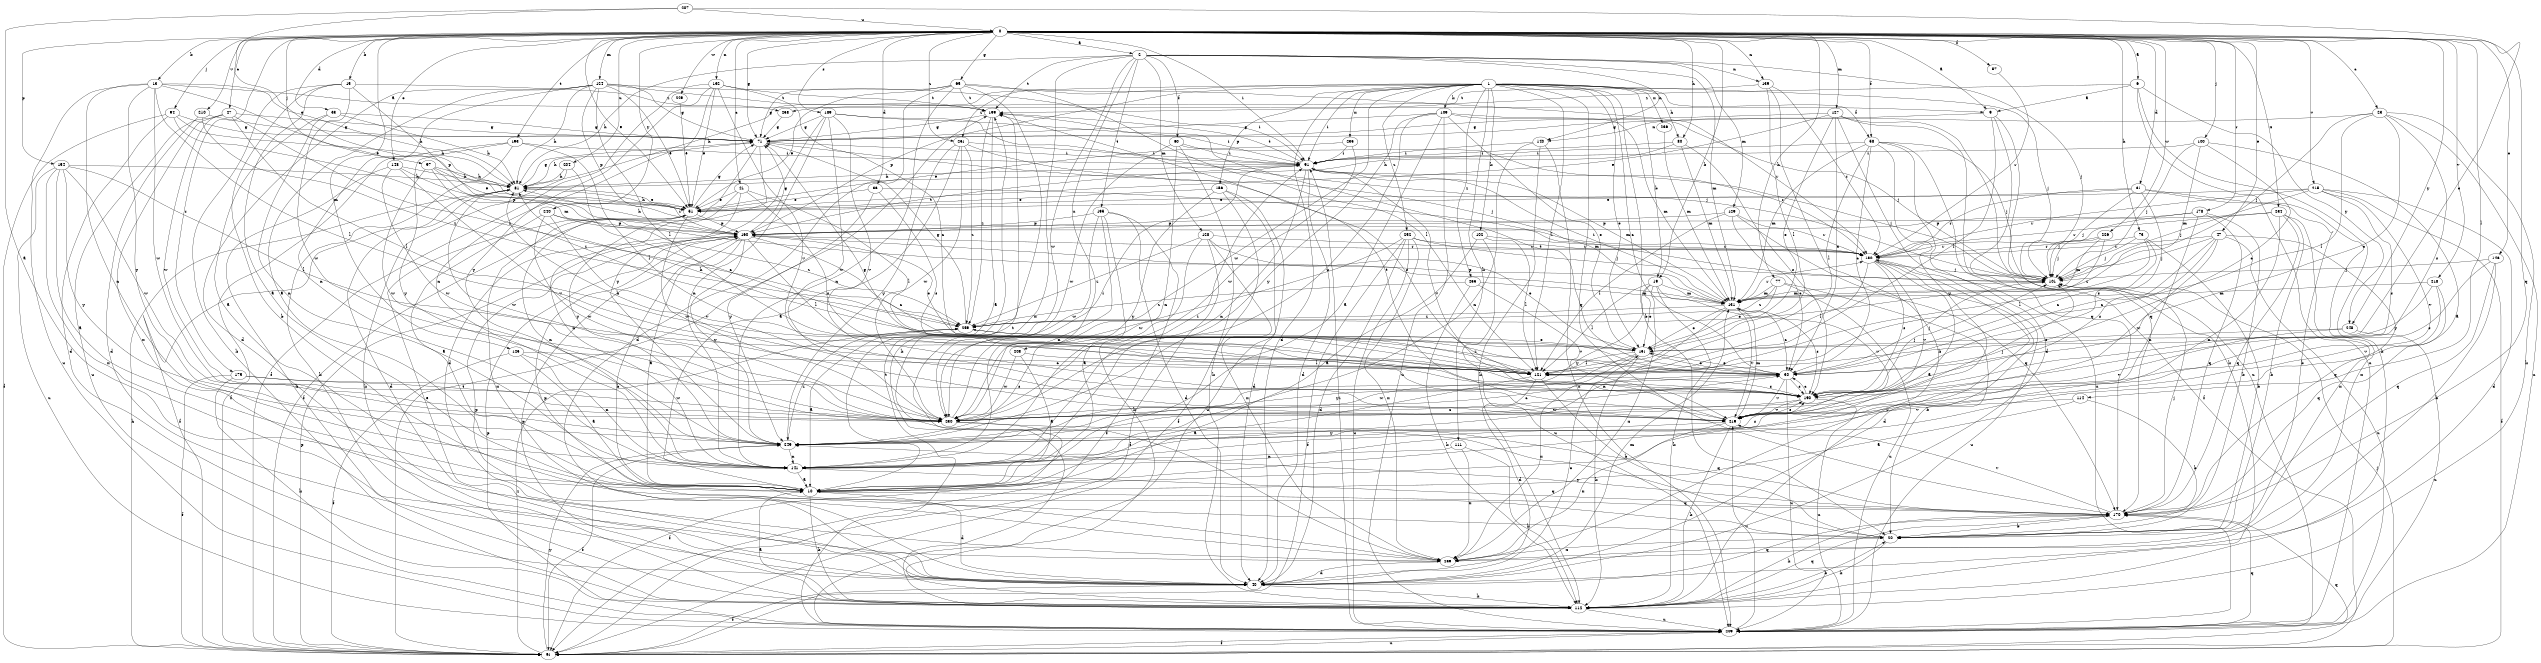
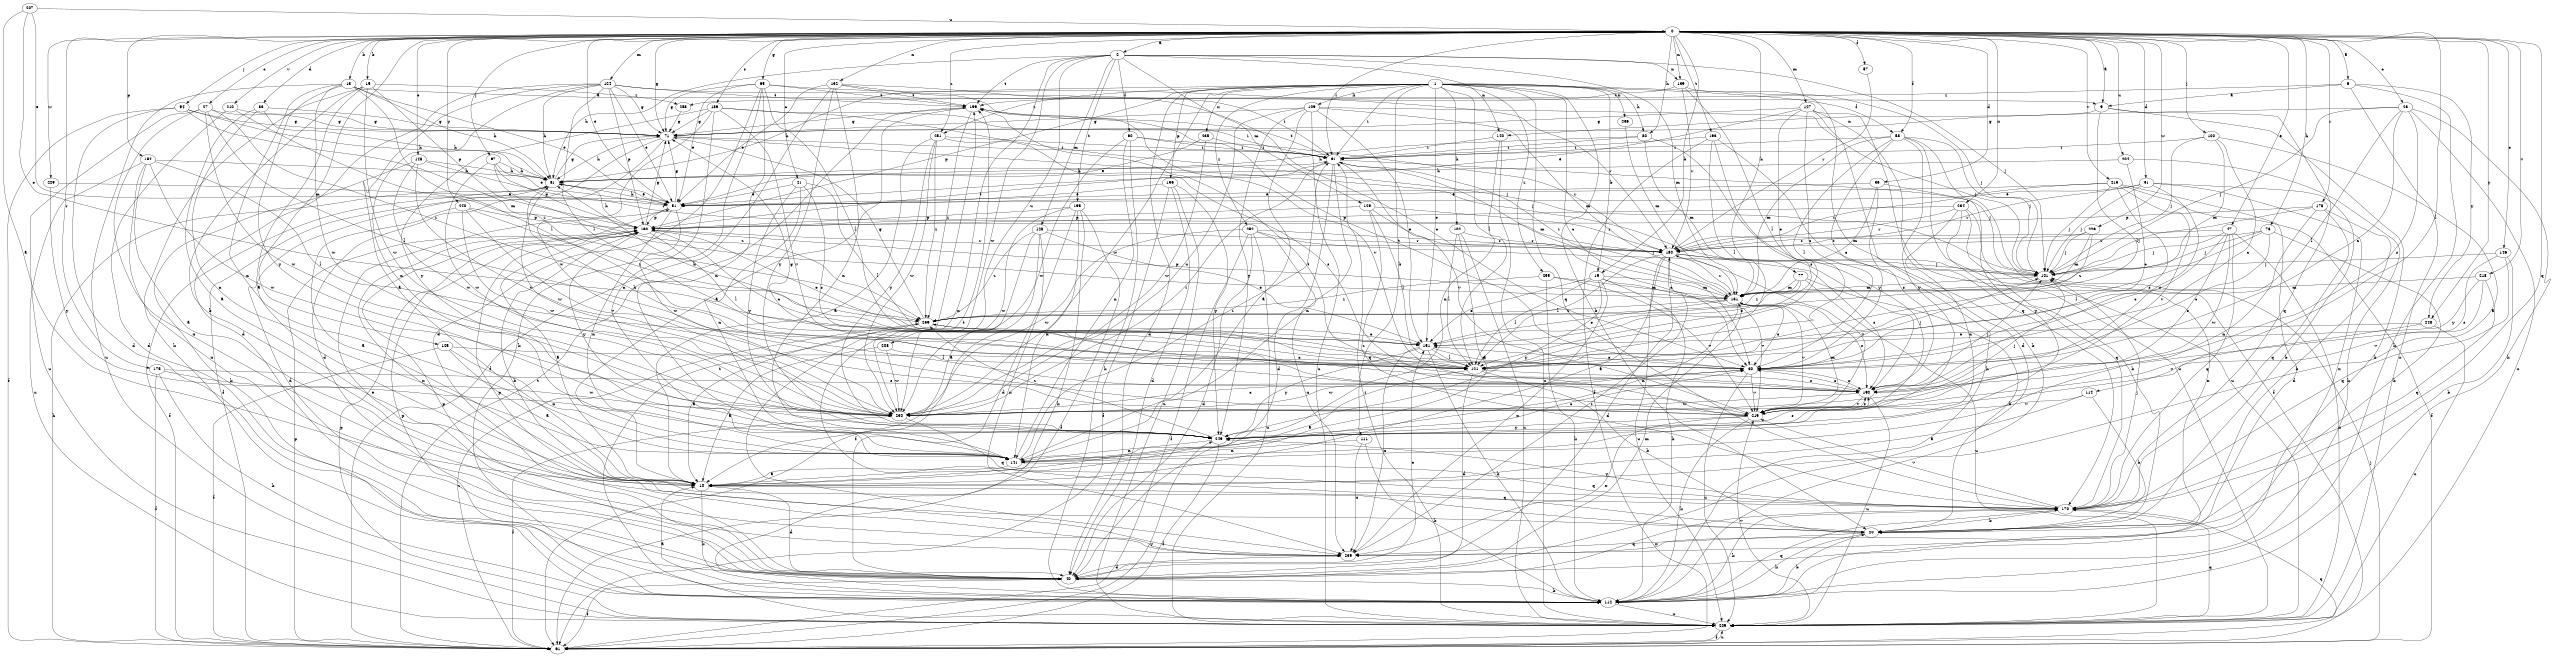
(1479, 378) -> none
(345, 414) -> (561, 403)
